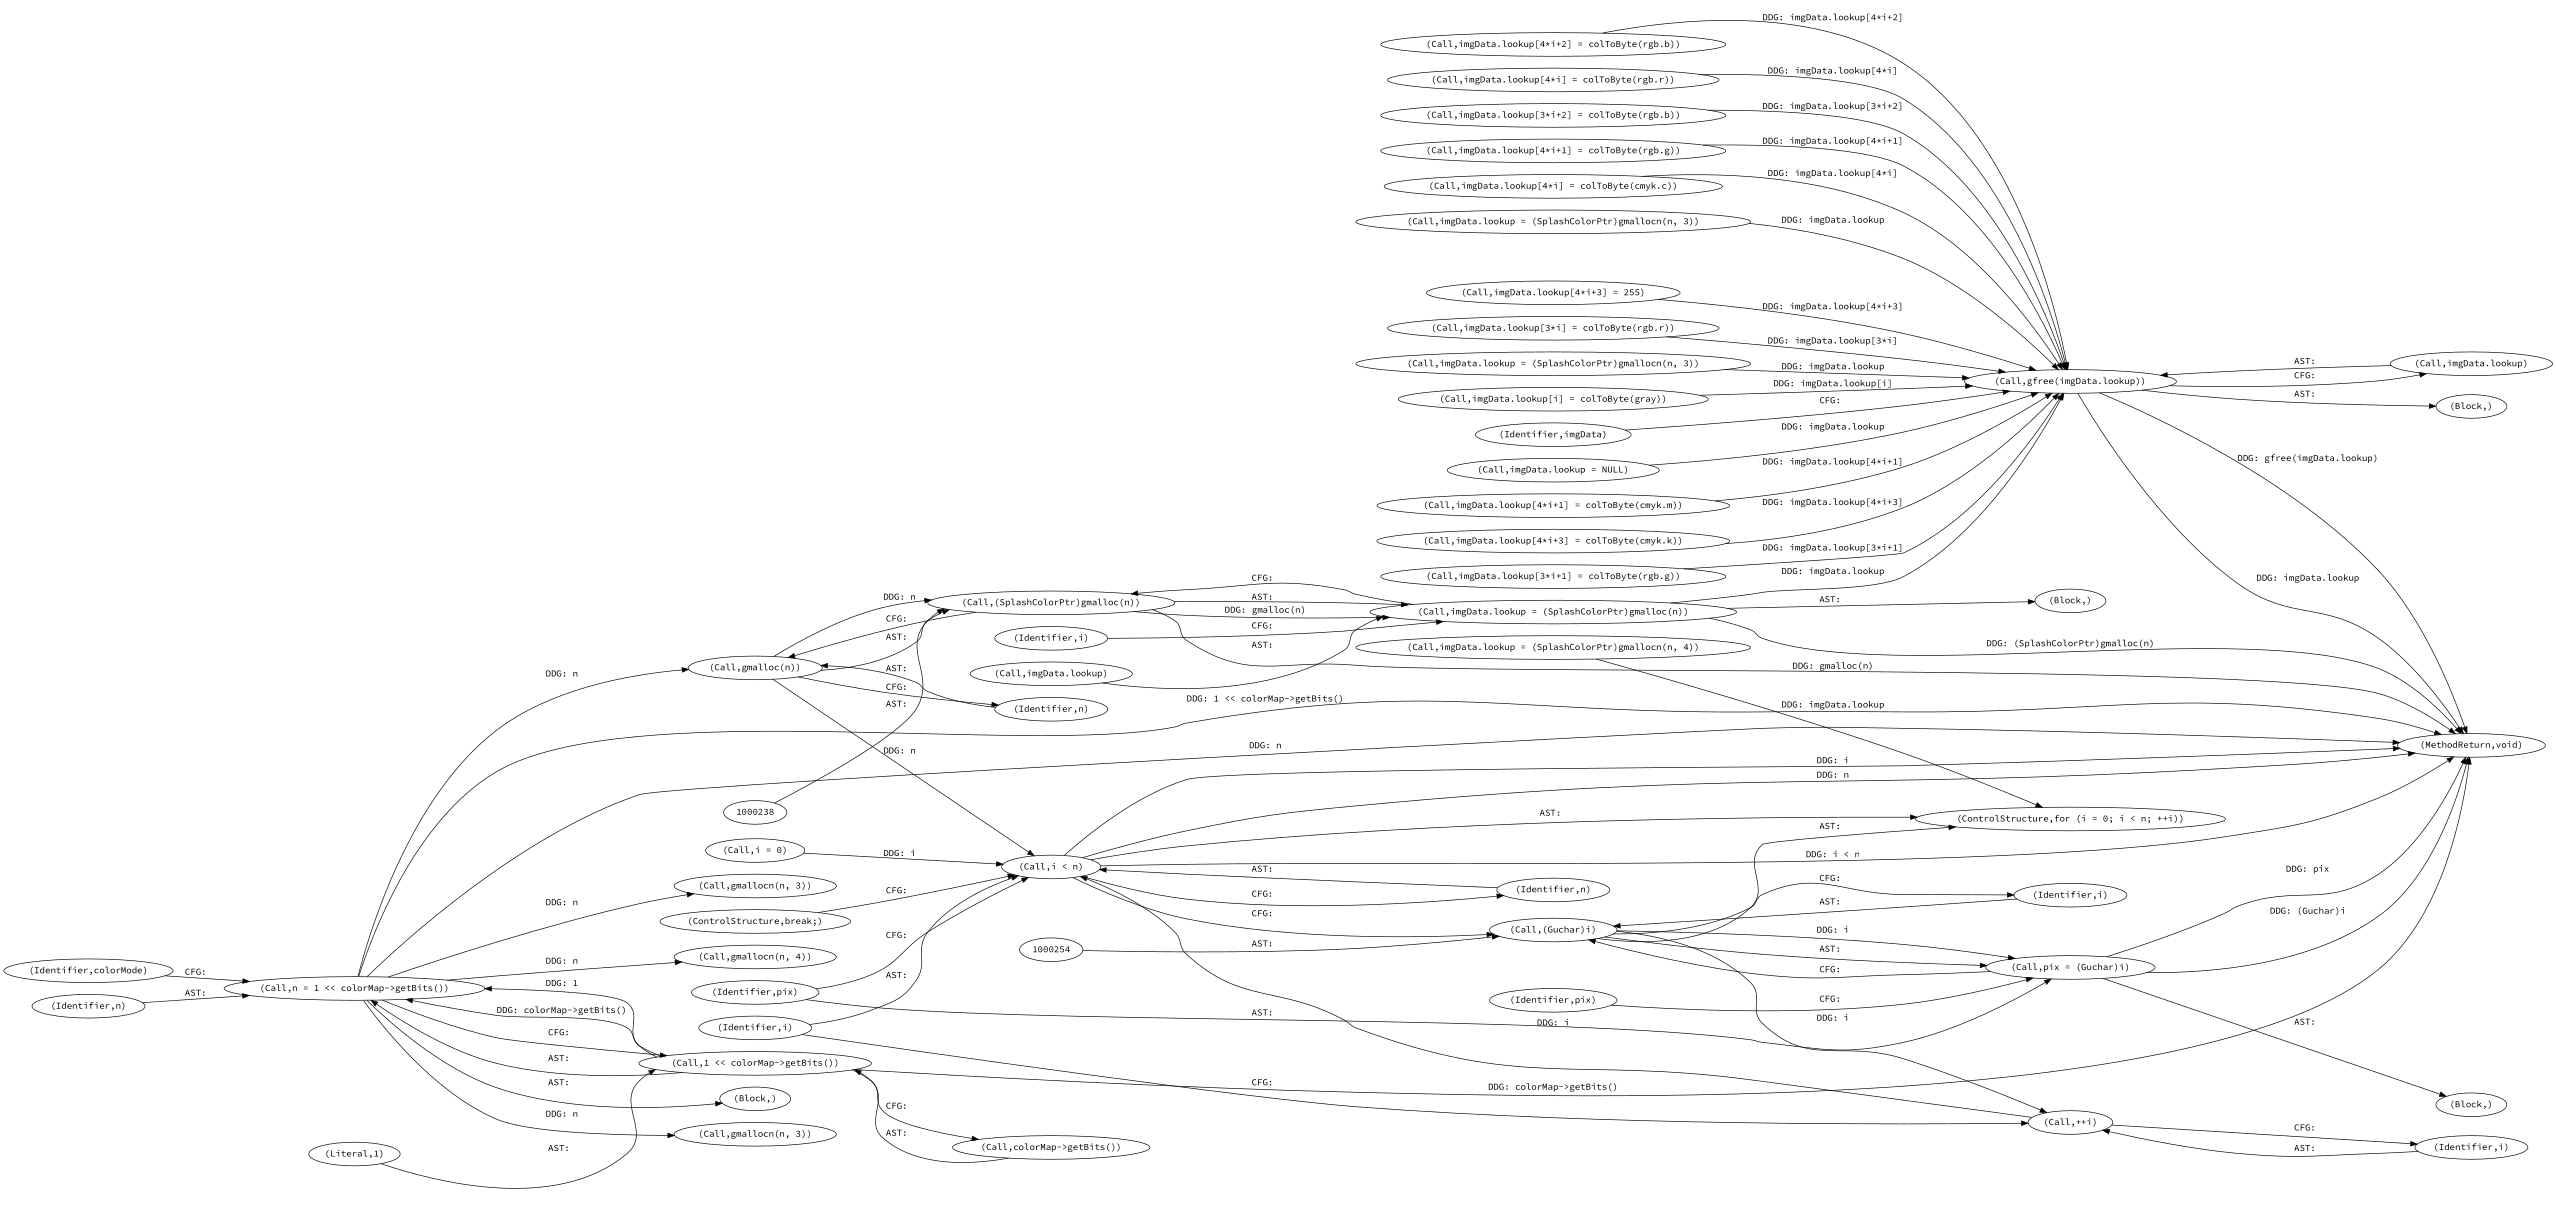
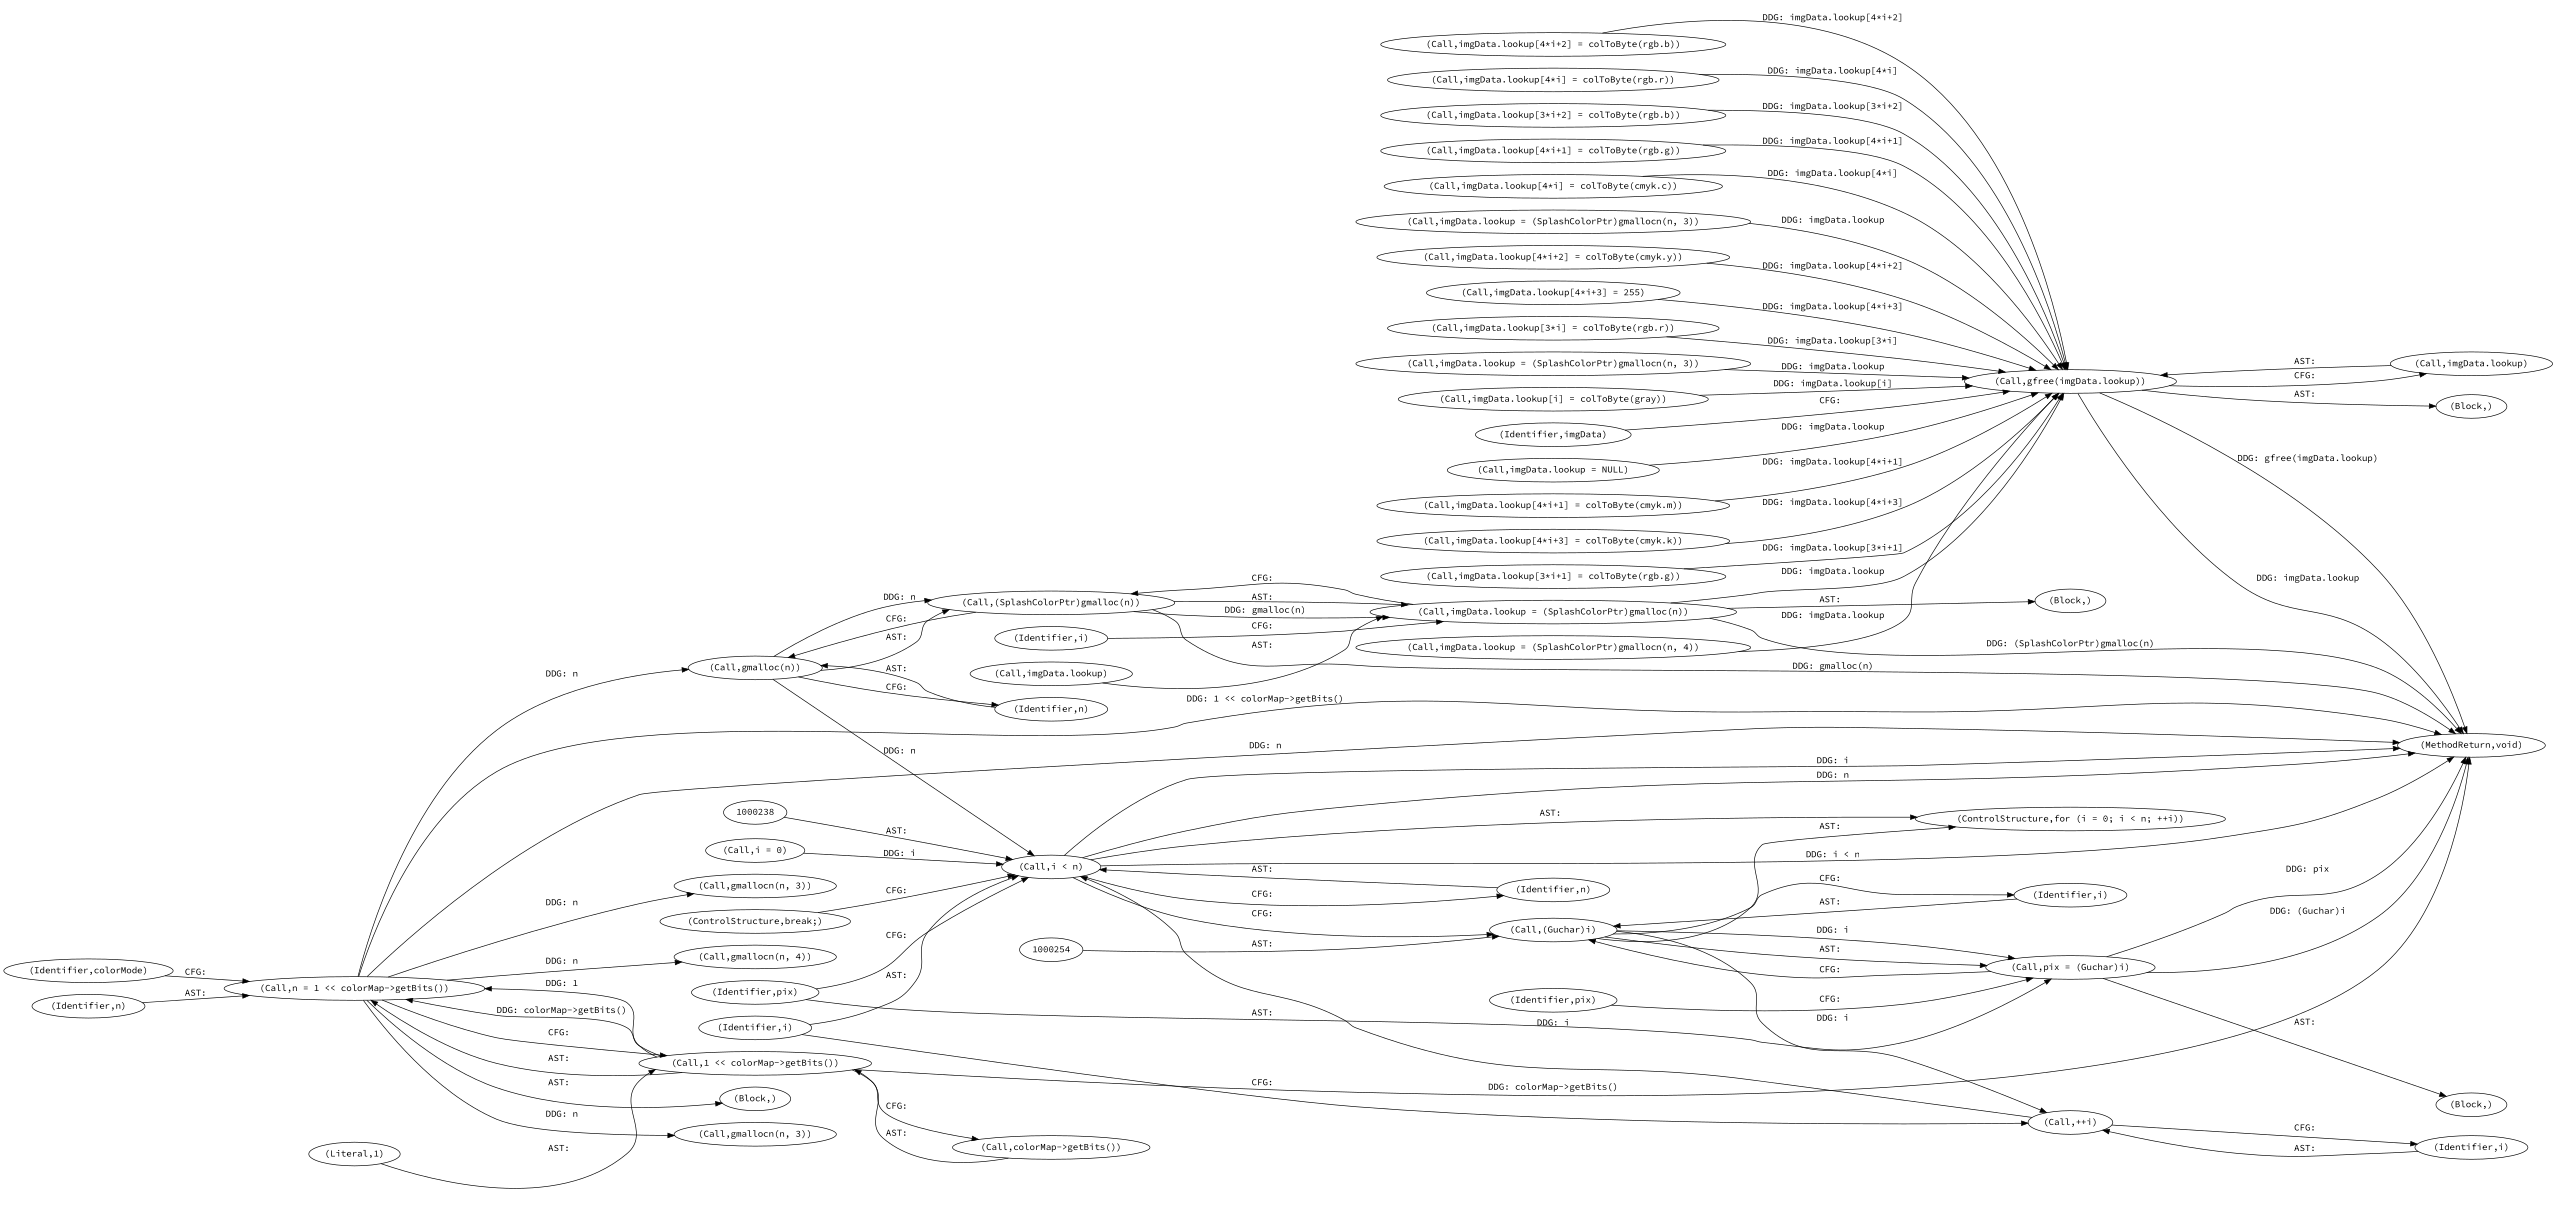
none -> (1553, 257)
(1807, 722) -> (1921, 574)
(899, 727) -> (895, 837)
